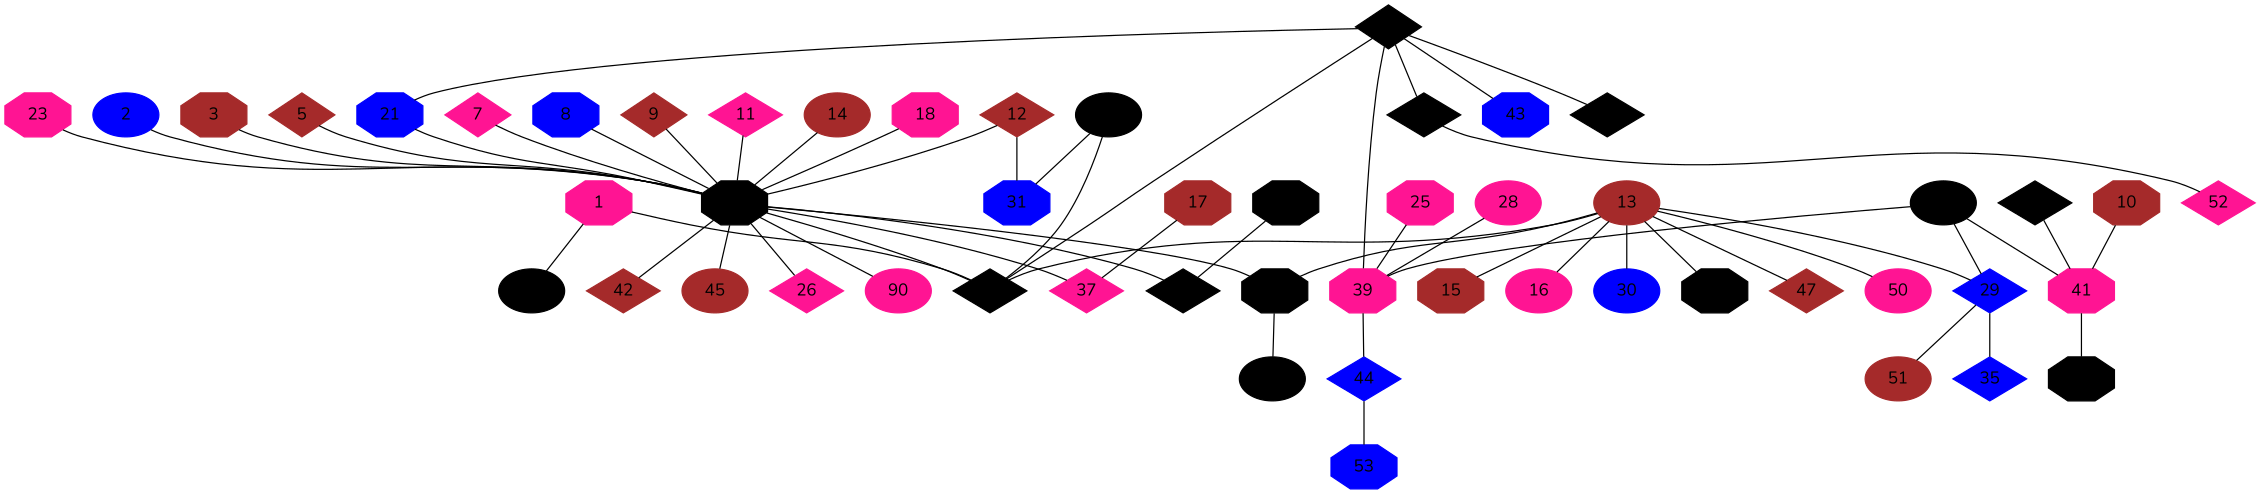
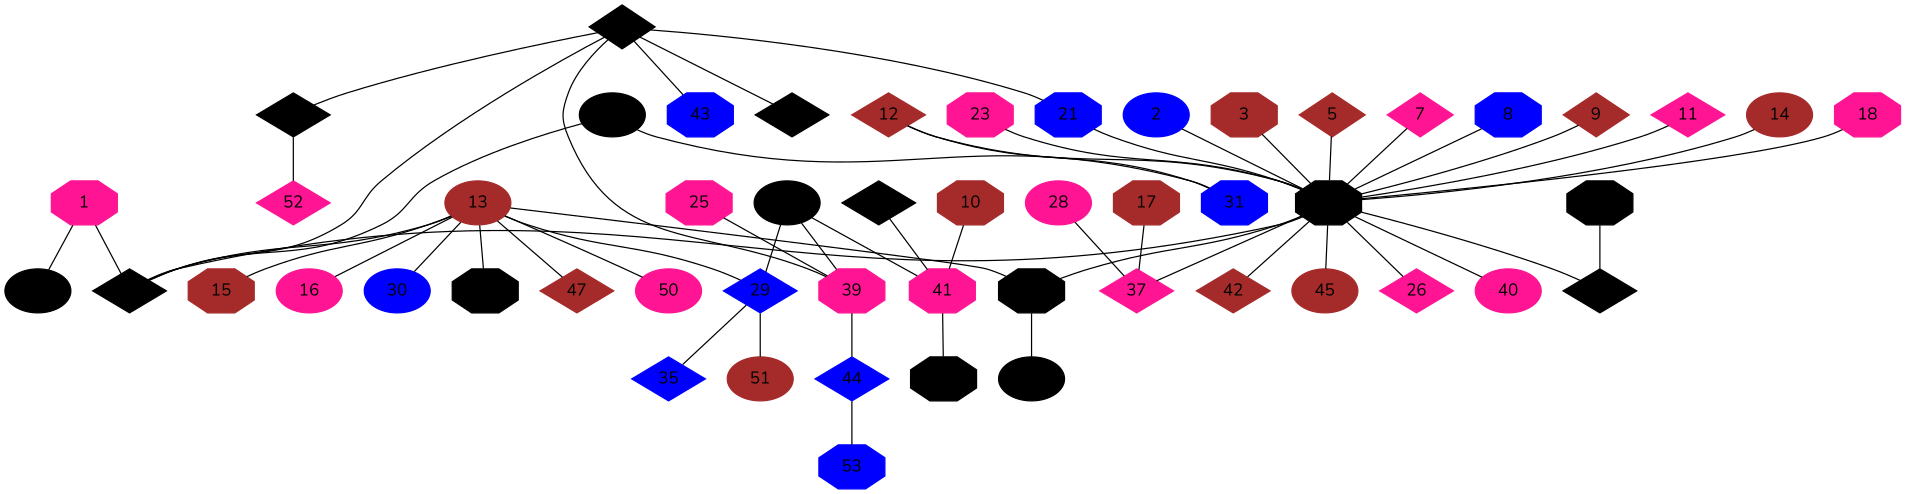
(1426, 253) -> (1096, 245)
(898, 291) -> (1508, 291)
